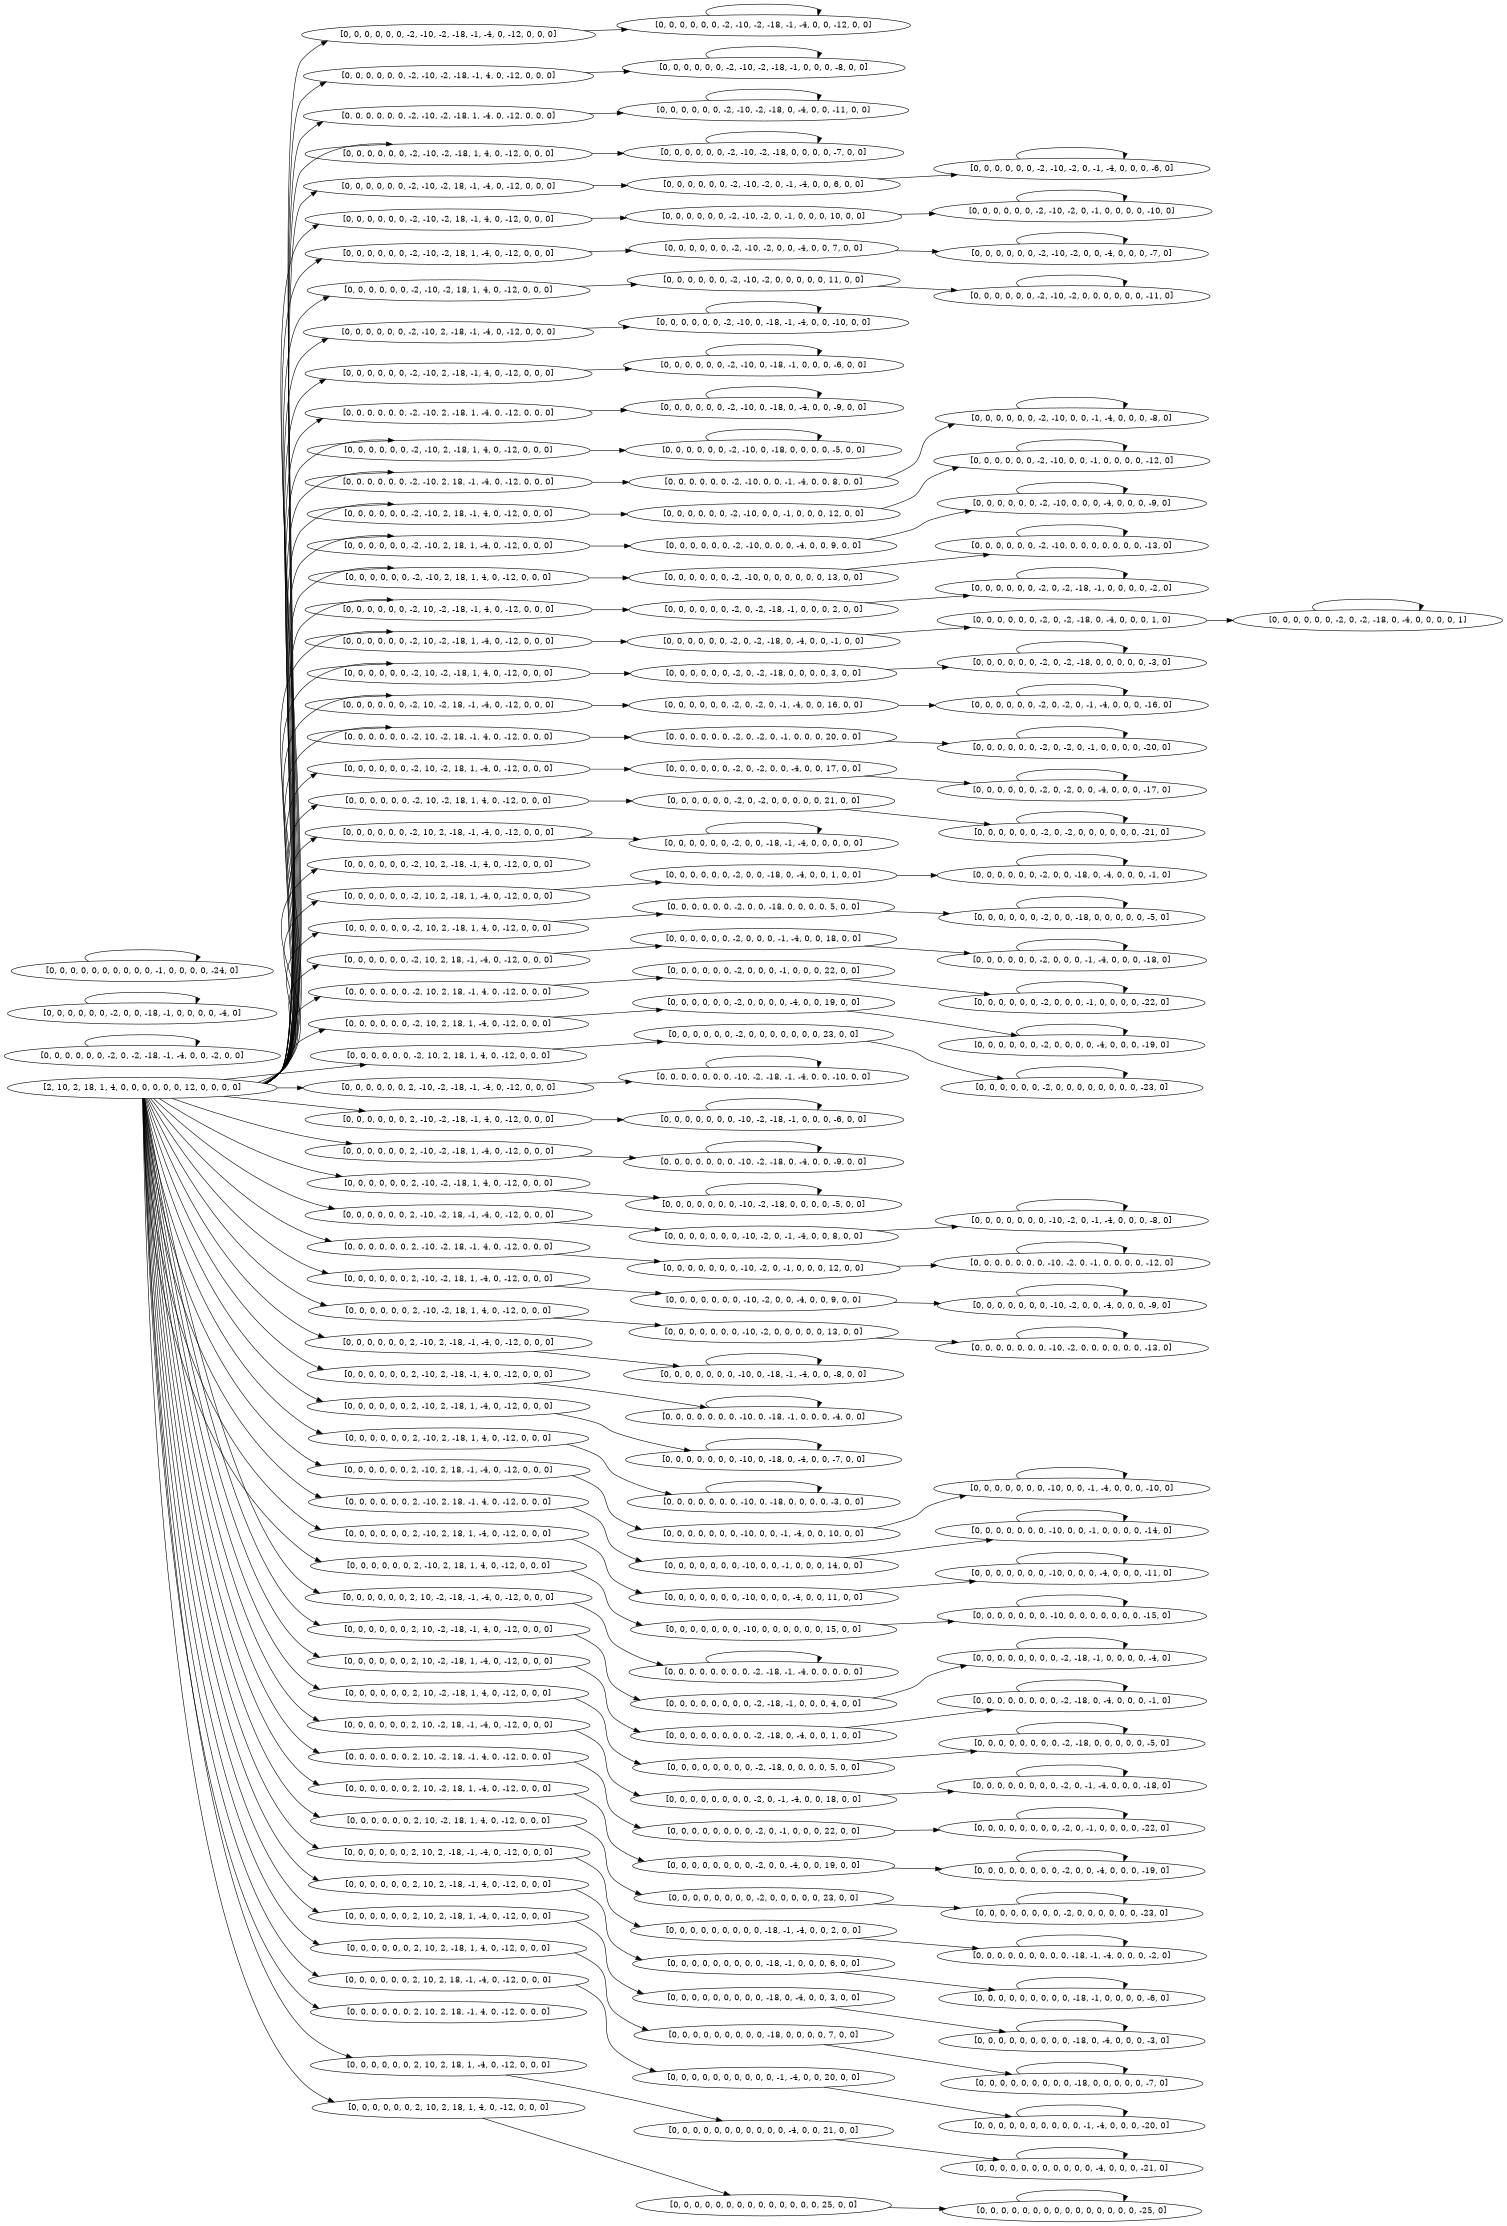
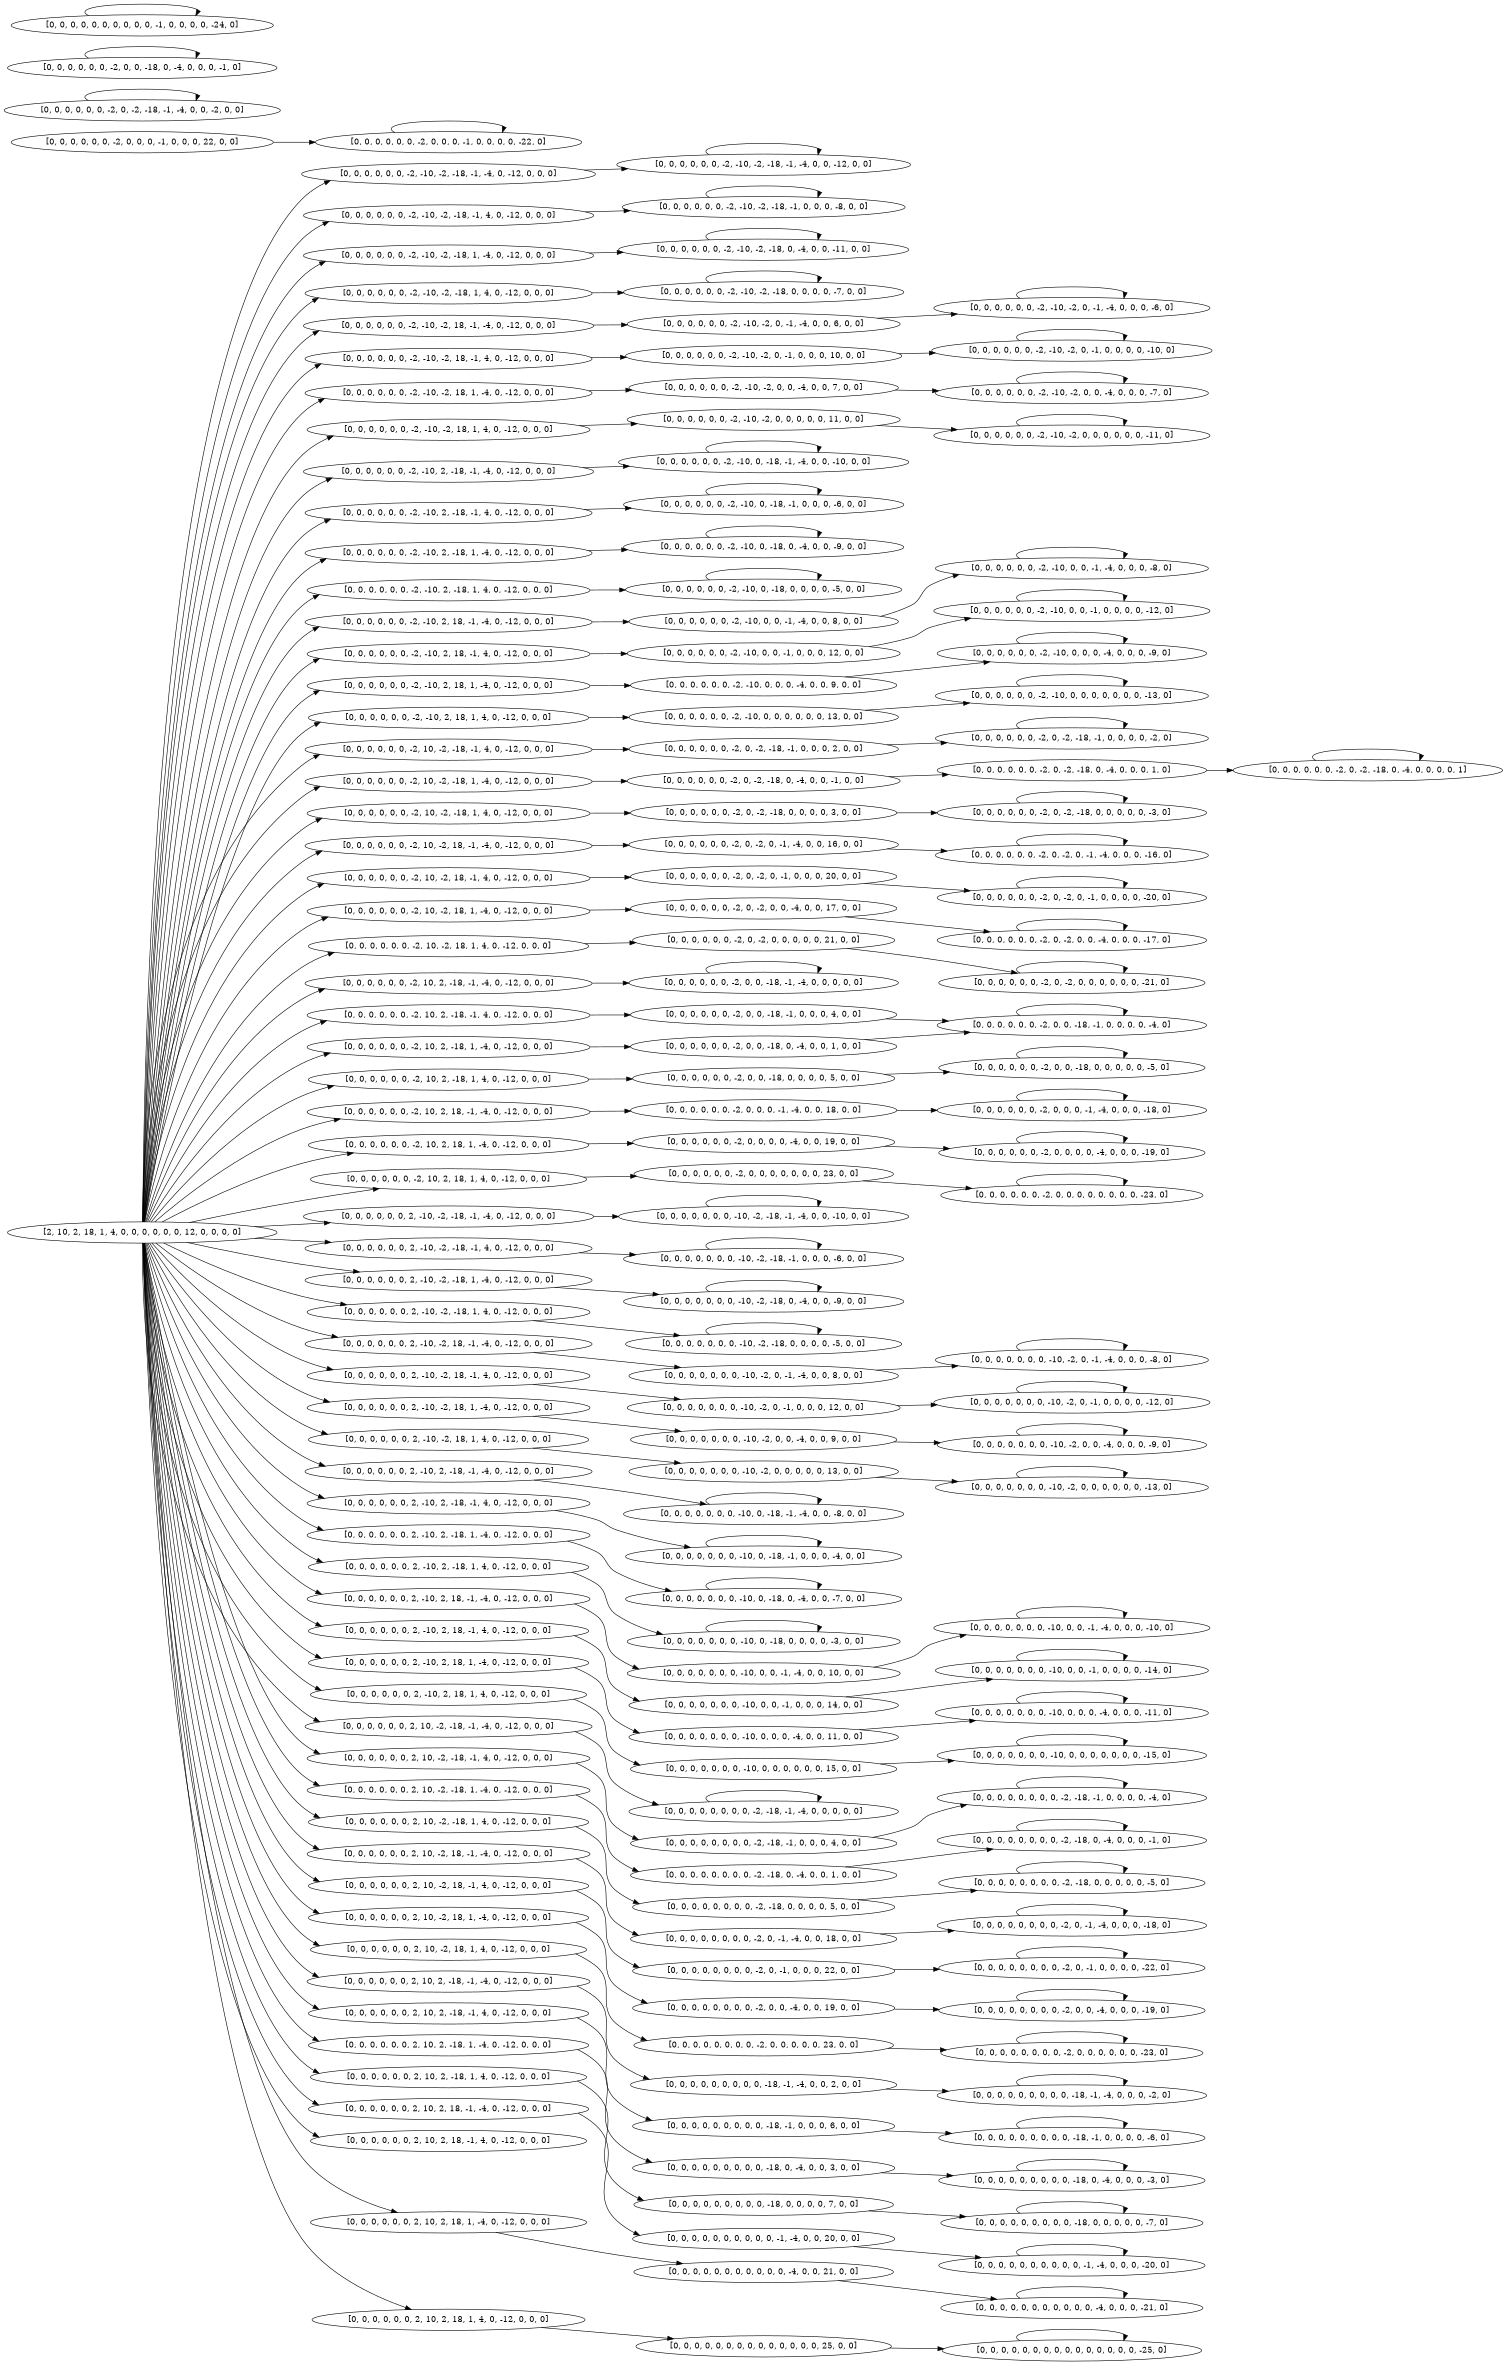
(914, 875) -> (914, 1036)
(449, 992) -> none
none -> (764, 1015)
